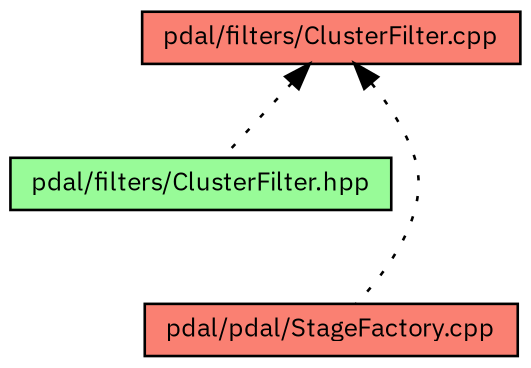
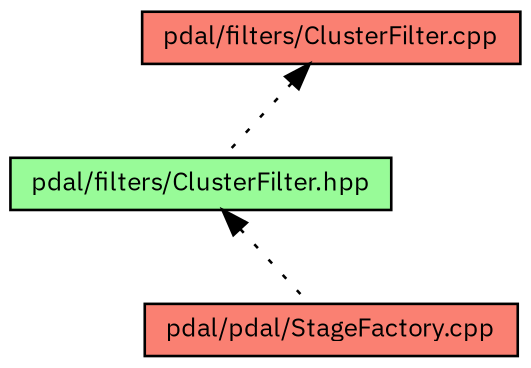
(417, 197) -> (275, 267)
